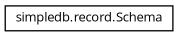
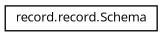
(89, 18) -> (81, 18)
